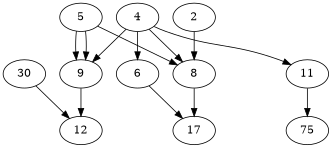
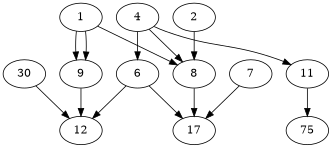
(81, 17) -> (81, 17)
(112, 43) -> none
none -> (251, 74)
none -> (112, 99)
